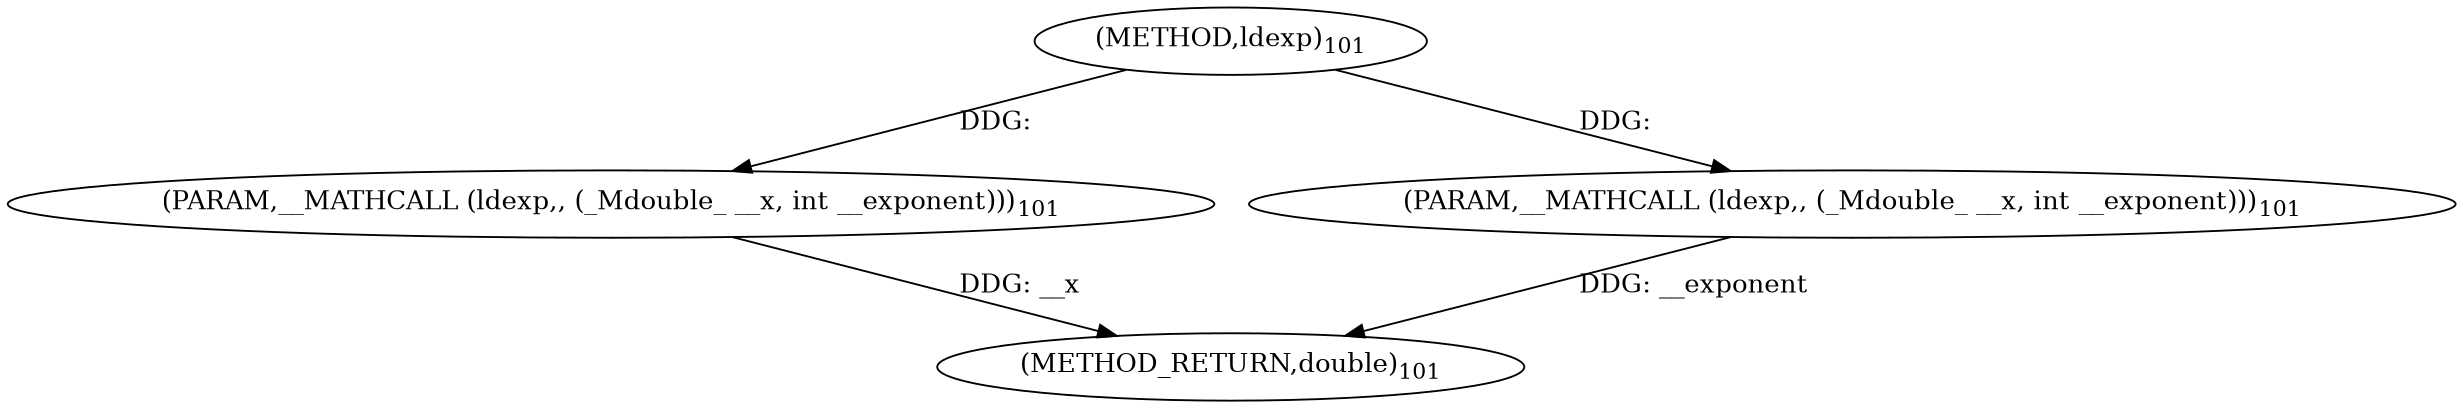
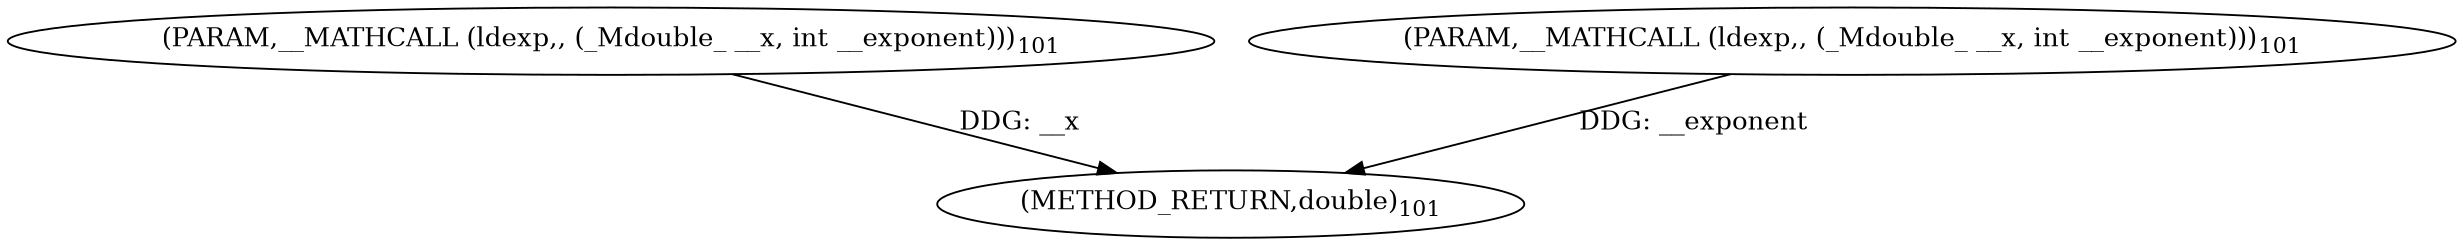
(1231, 41) -> none
